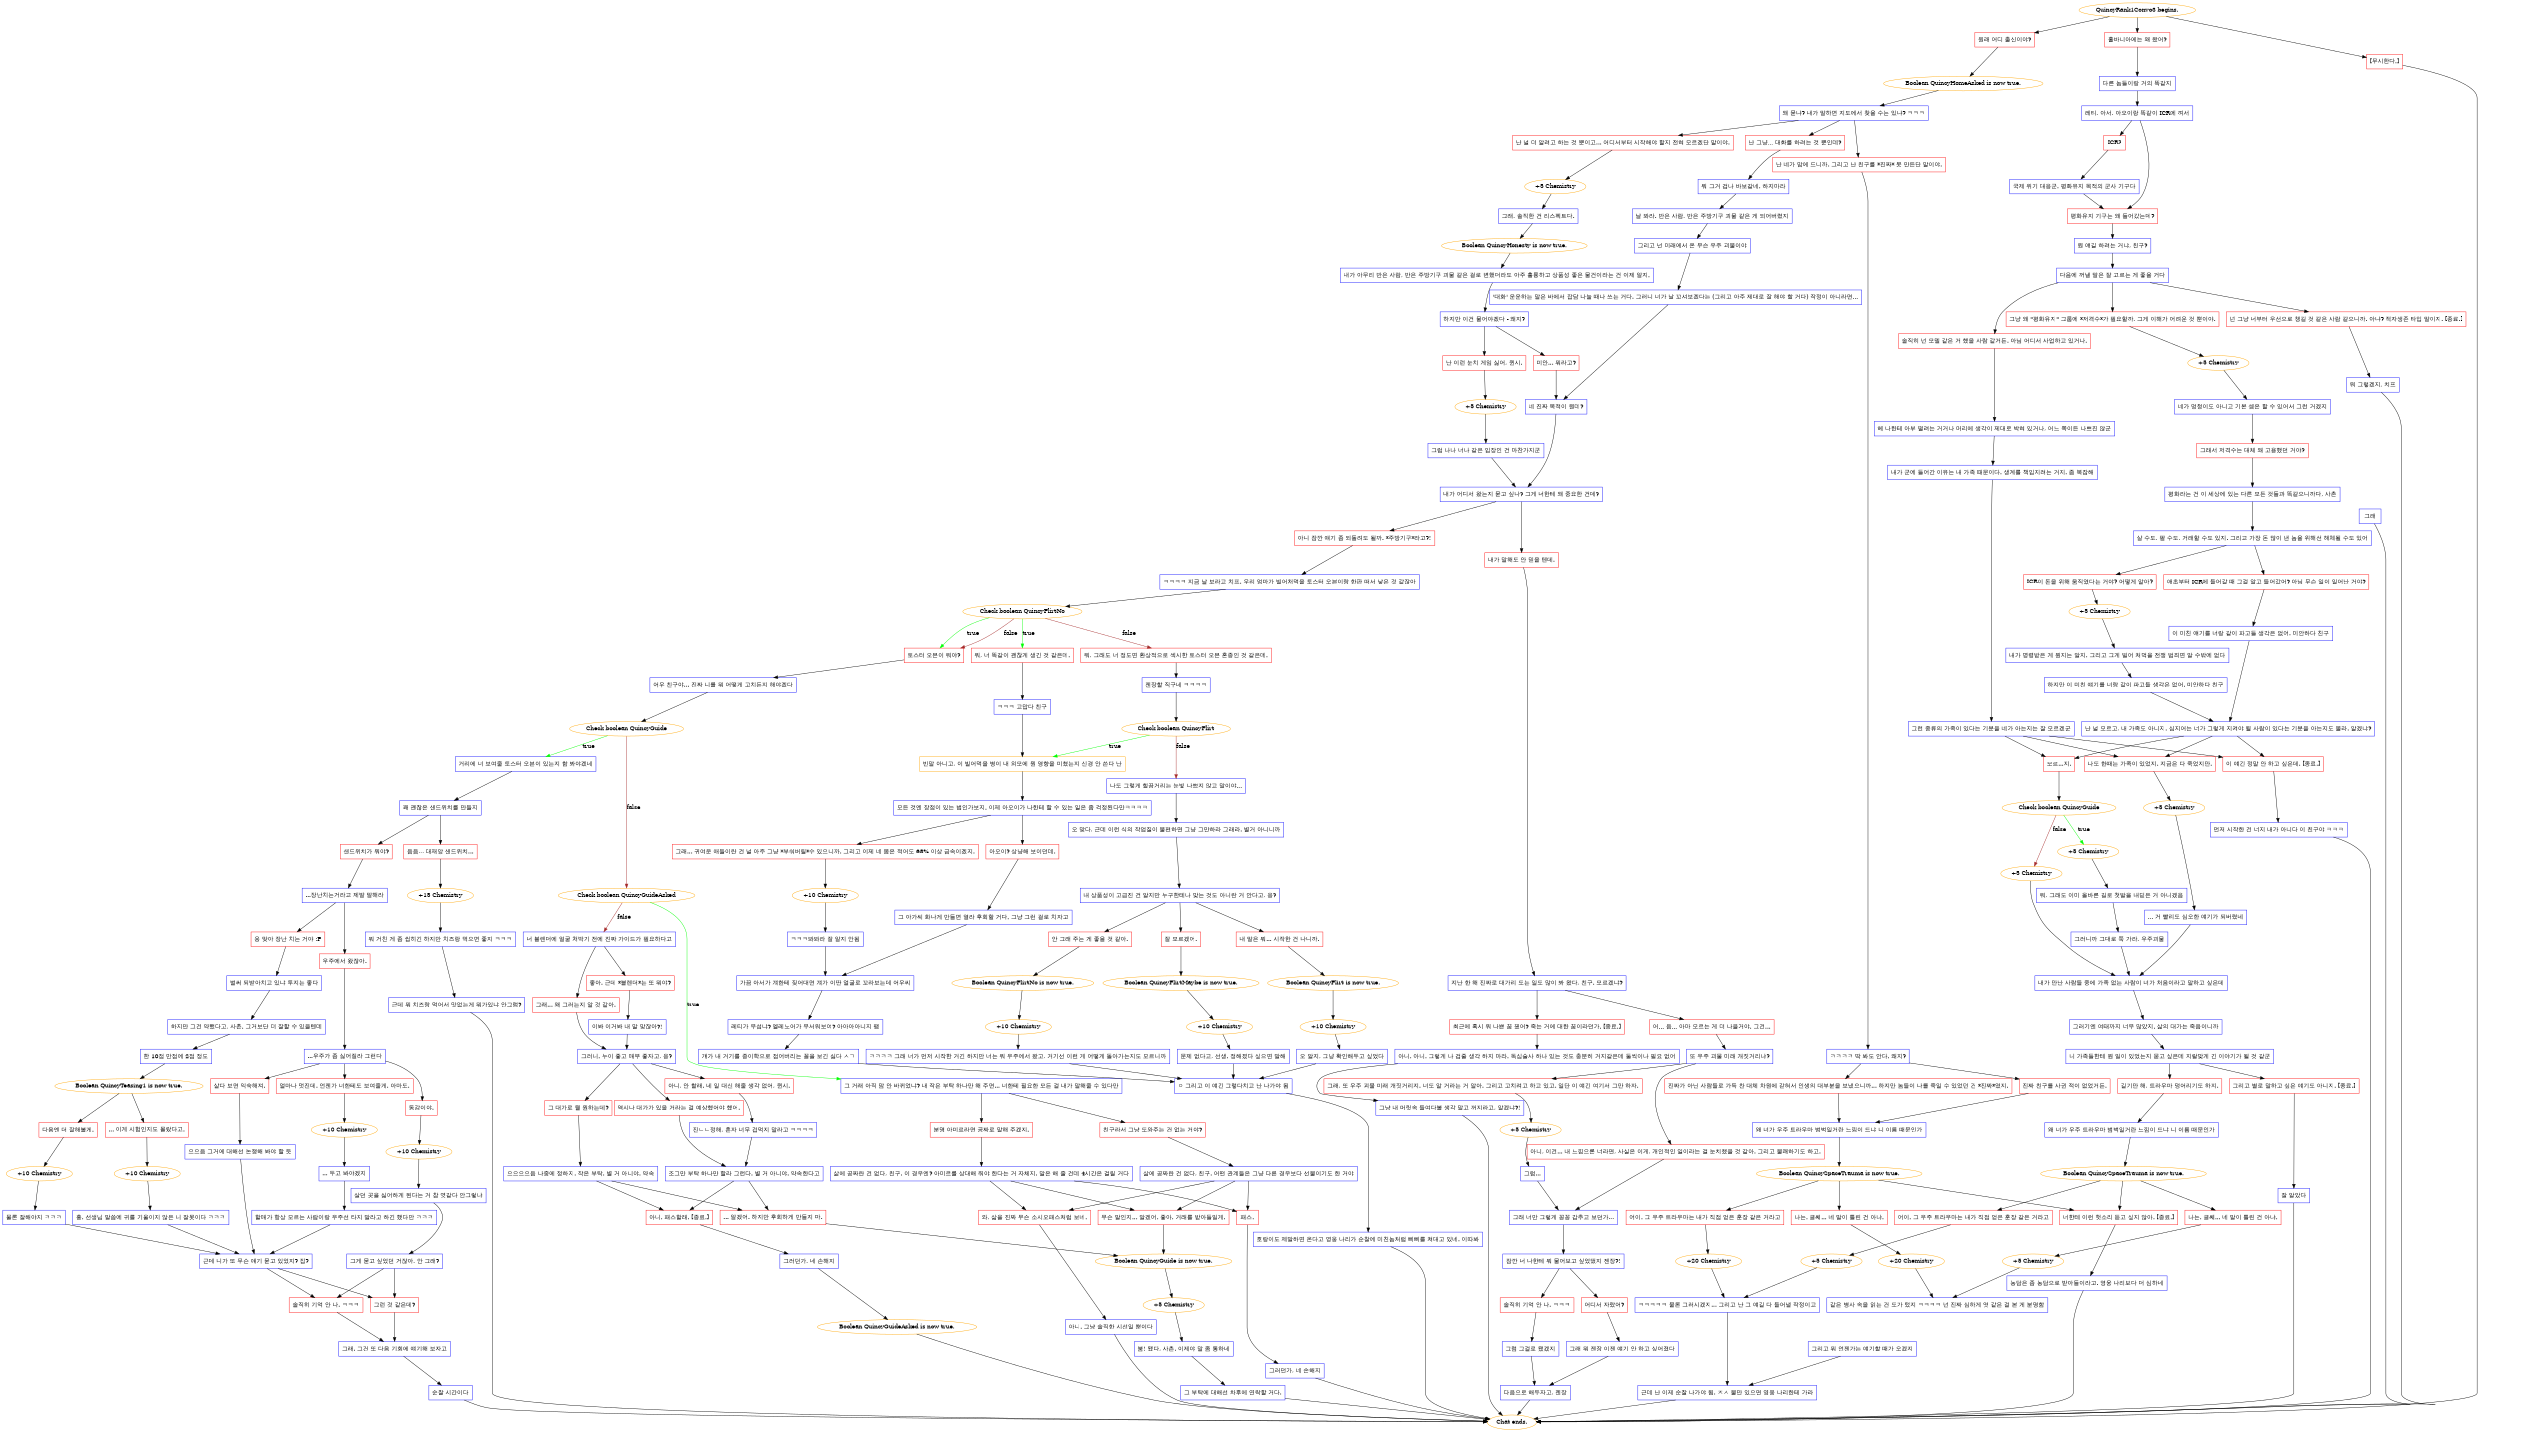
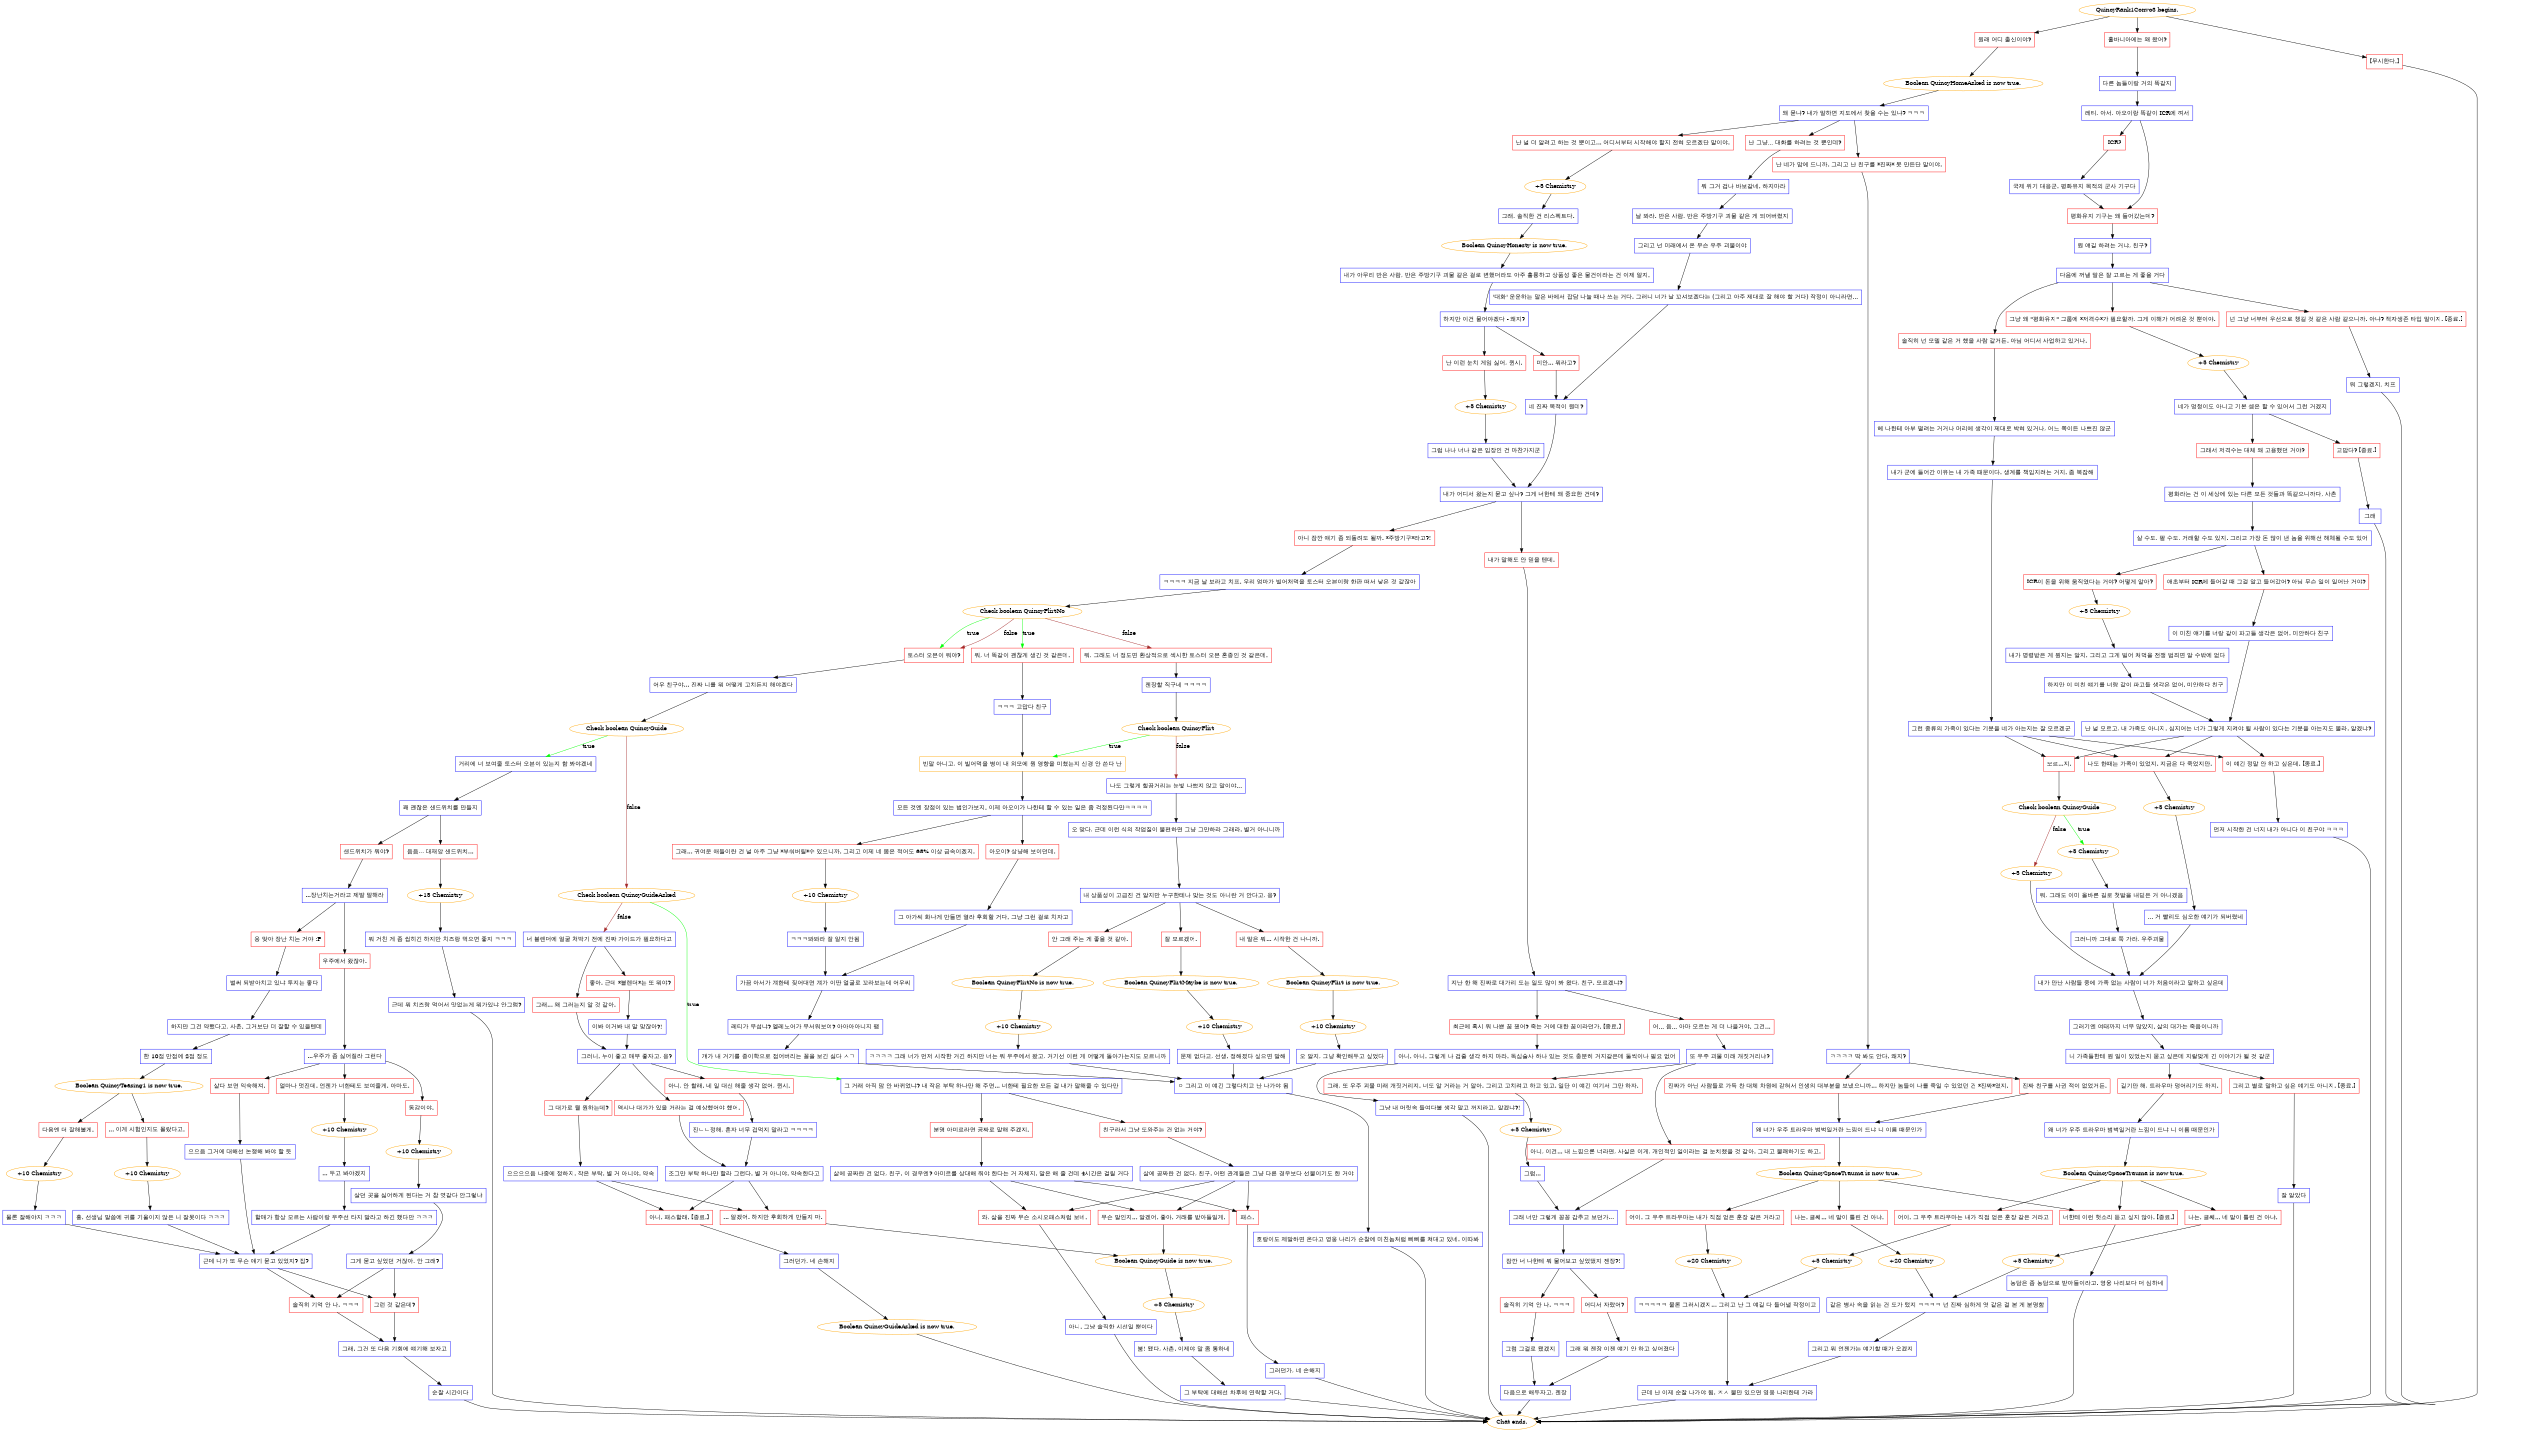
none -> (2357, 451)
none -> (1902, 1326)
